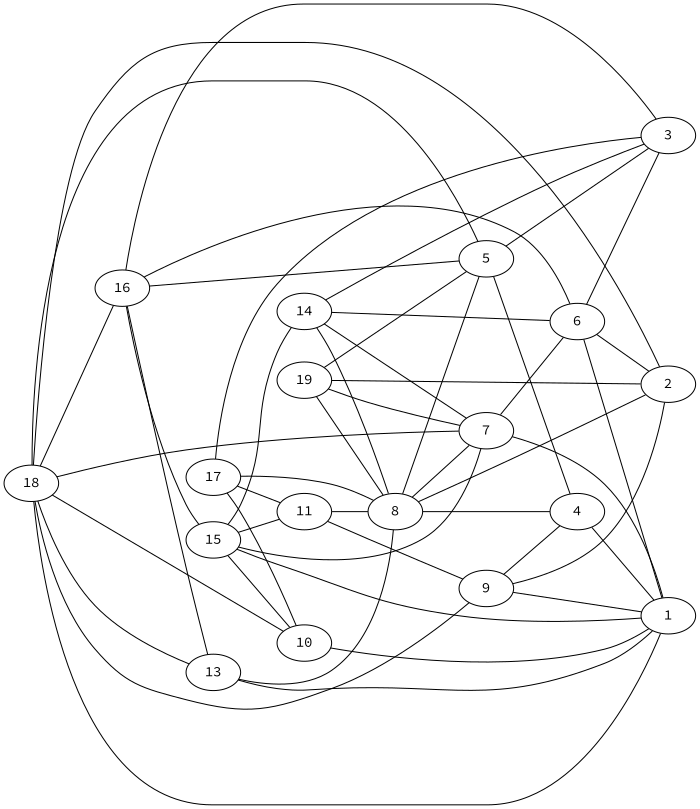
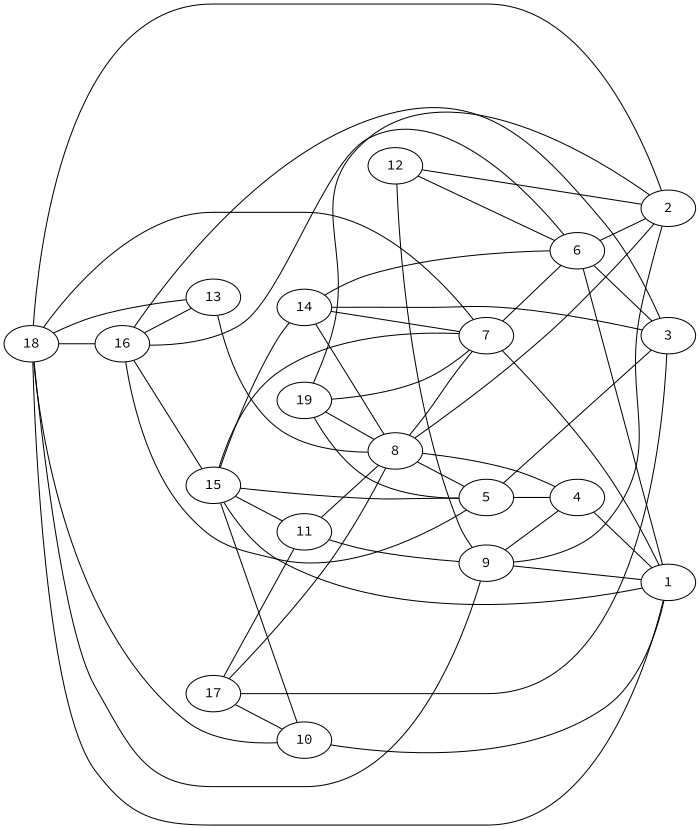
(153, 97) -> (355, 498)
none -> (395, 166)
(452, 690) -> none
